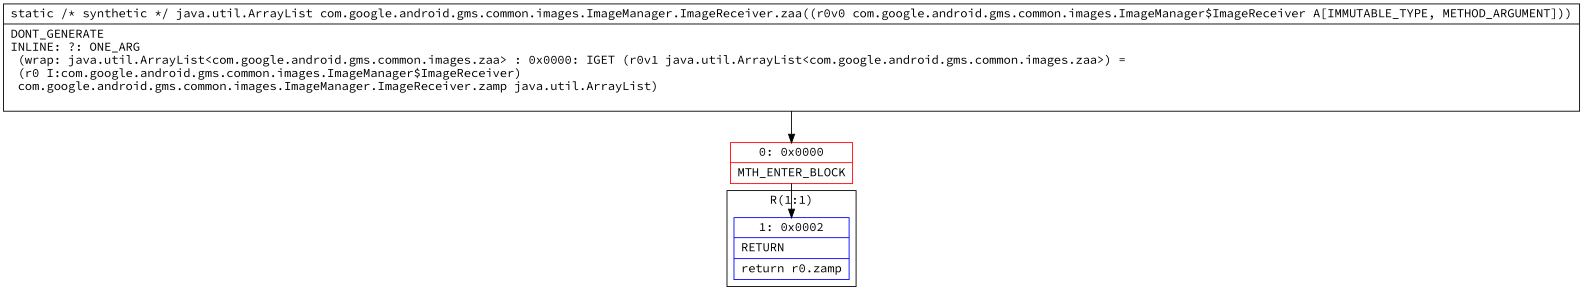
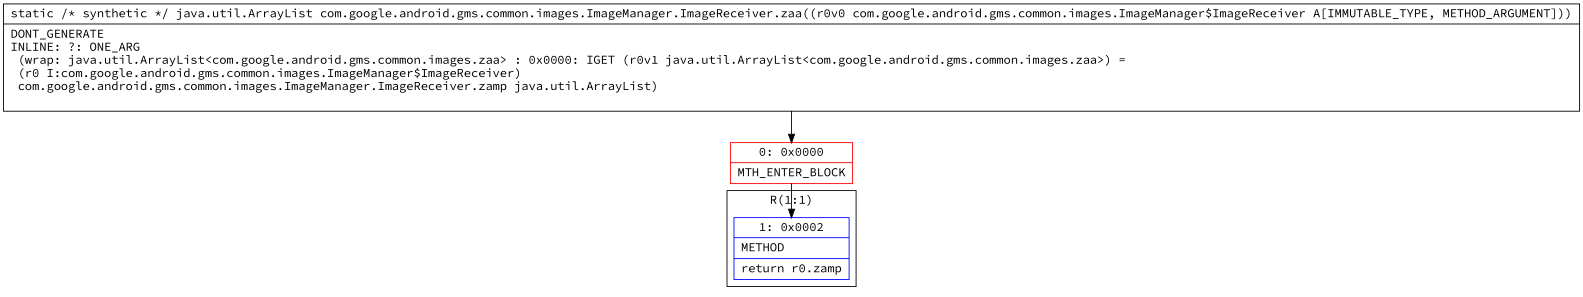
(763, 248) -> (763, 248)
